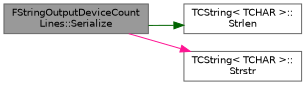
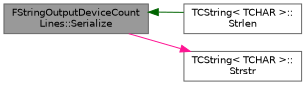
(161, 25) -> (171, 12)
